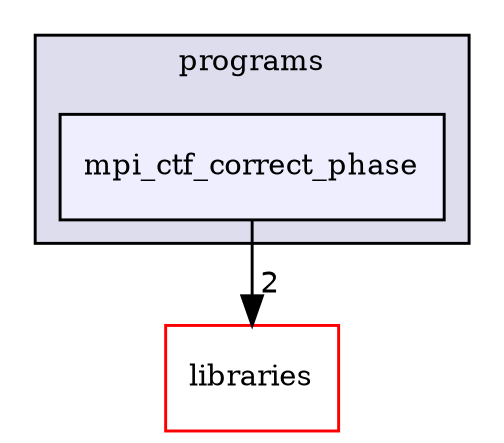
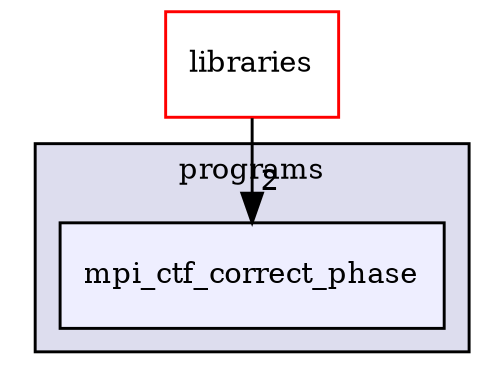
(252, 262) -> (252, 161)
